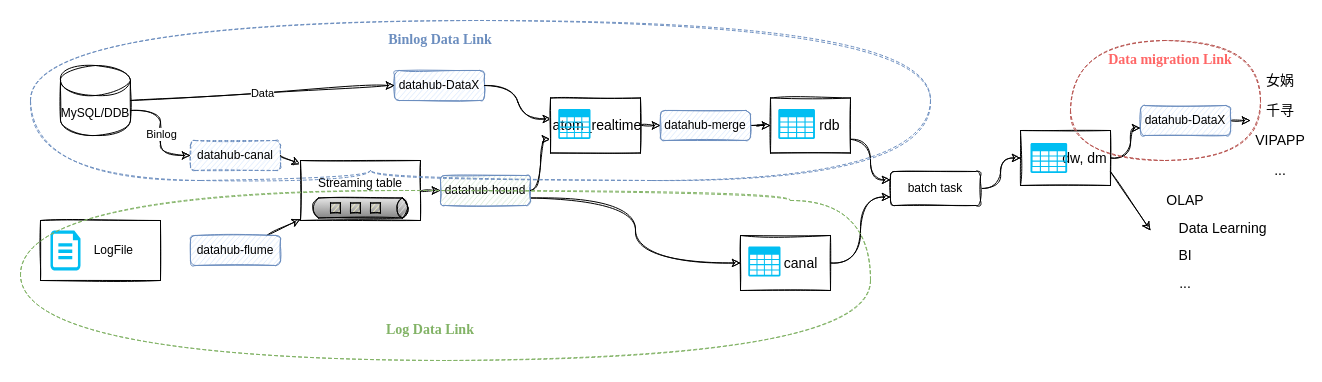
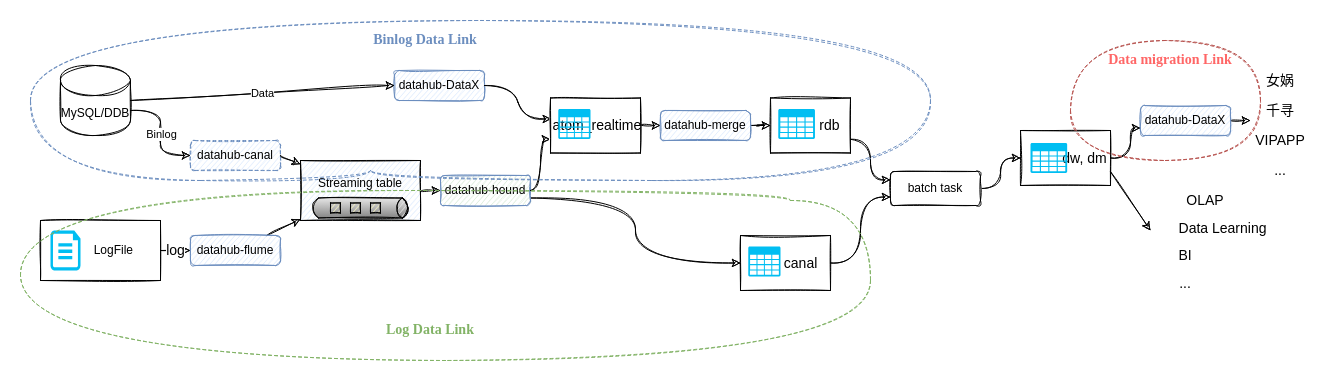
(441, 41) -> (426, 41)
(361, 191) -> (361, 191)
(1186, 201) -> (1206, 201)
none -> (173, 251)
